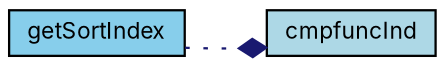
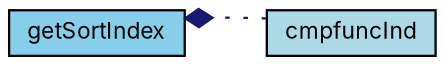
(212, 48) -> (240, 18)
